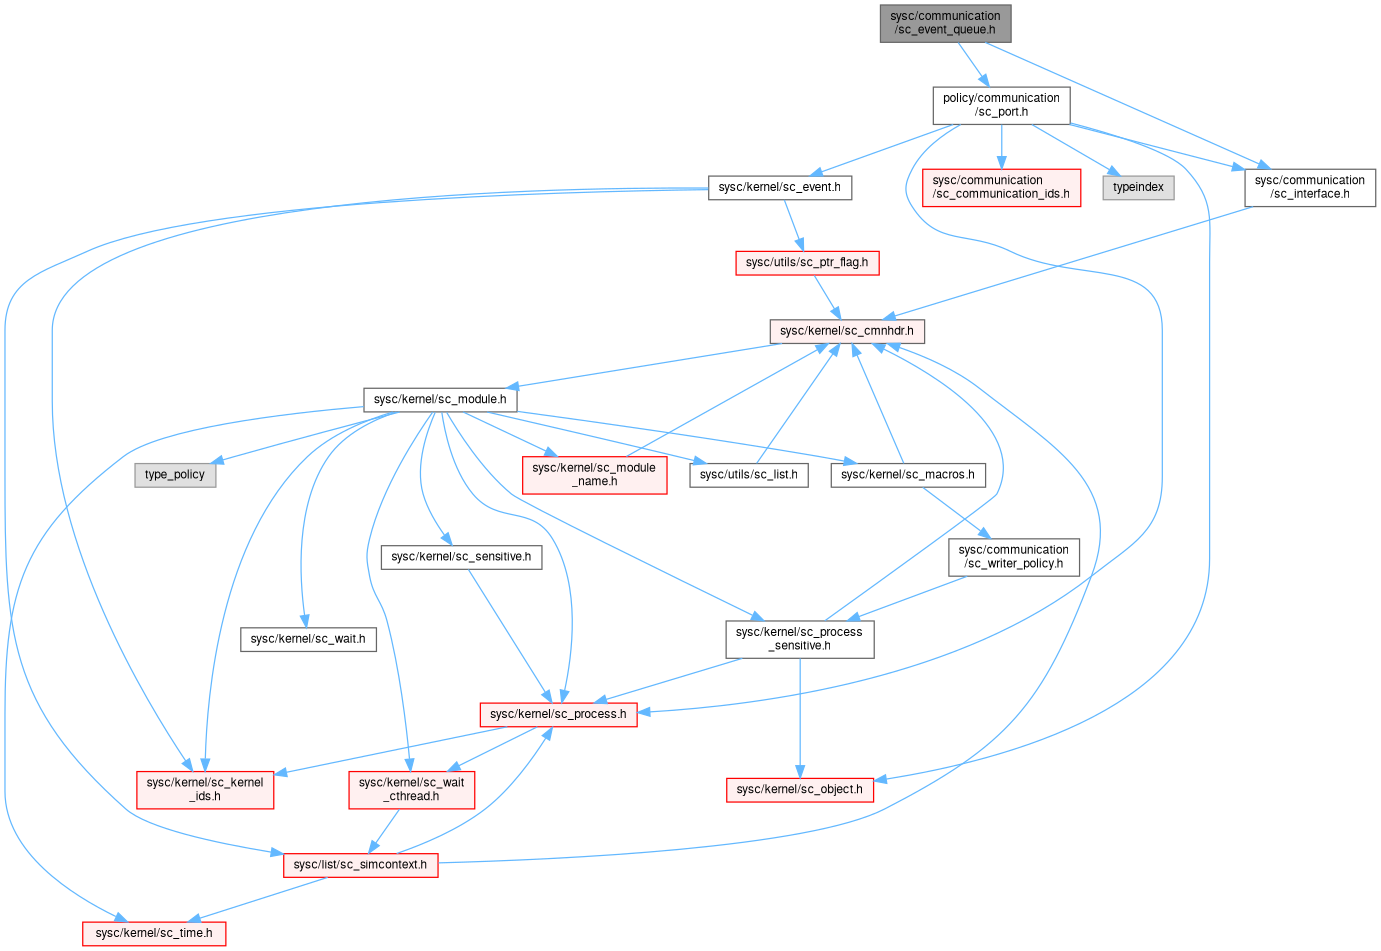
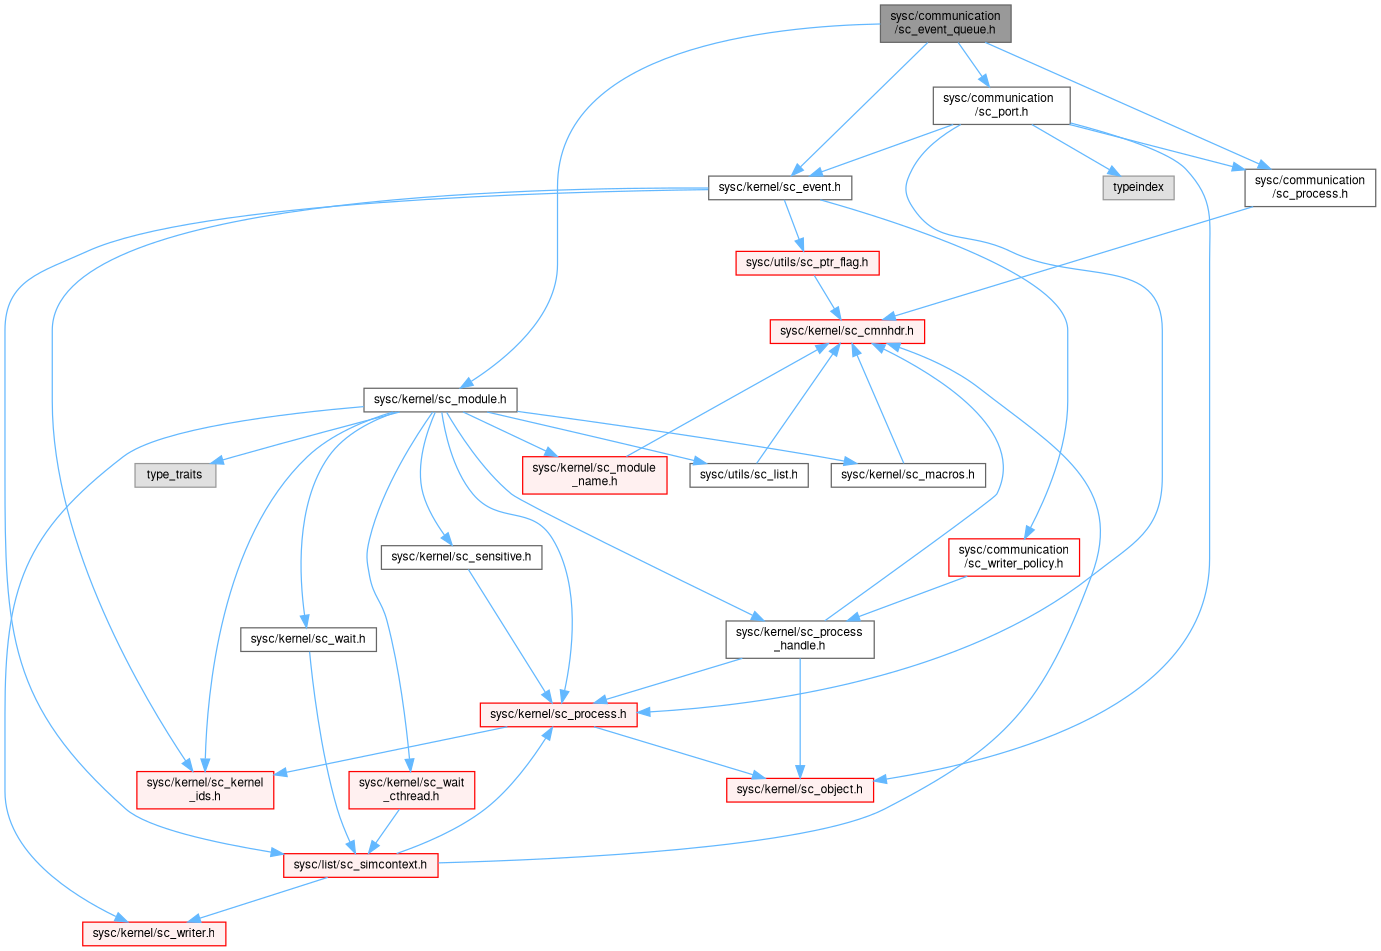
none -> (864, 105)
(1002, 106) -> (1002, 106)
(1002, 188) -> none
(1310, 188) -> (1310, 188)
(847, 332) -> (847, 332)
(650, 365) -> (588, 110)
(175, 475) -> (175, 475)
(952, 509) -> (1046, 295)
(1014, 558) -> (1014, 558)
(800, 640) -> (800, 640)
(498, 746) -> (673, 751)
none -> (323, 748)
(154, 934) -> (154, 934)
